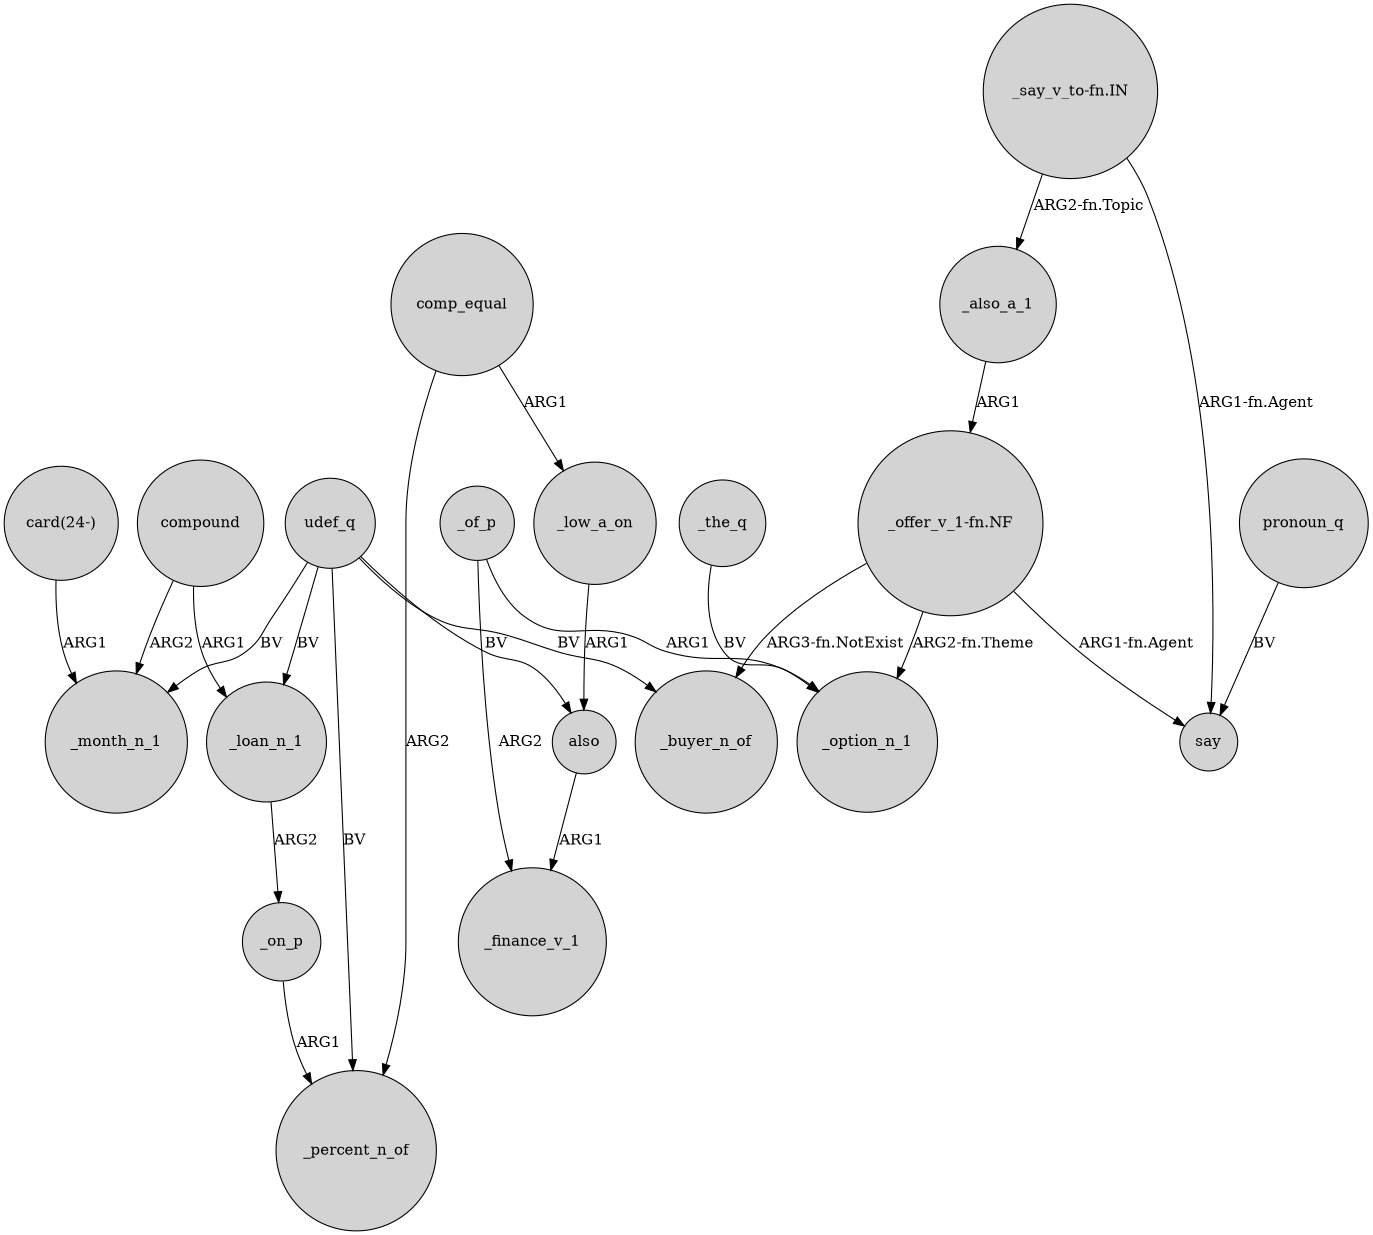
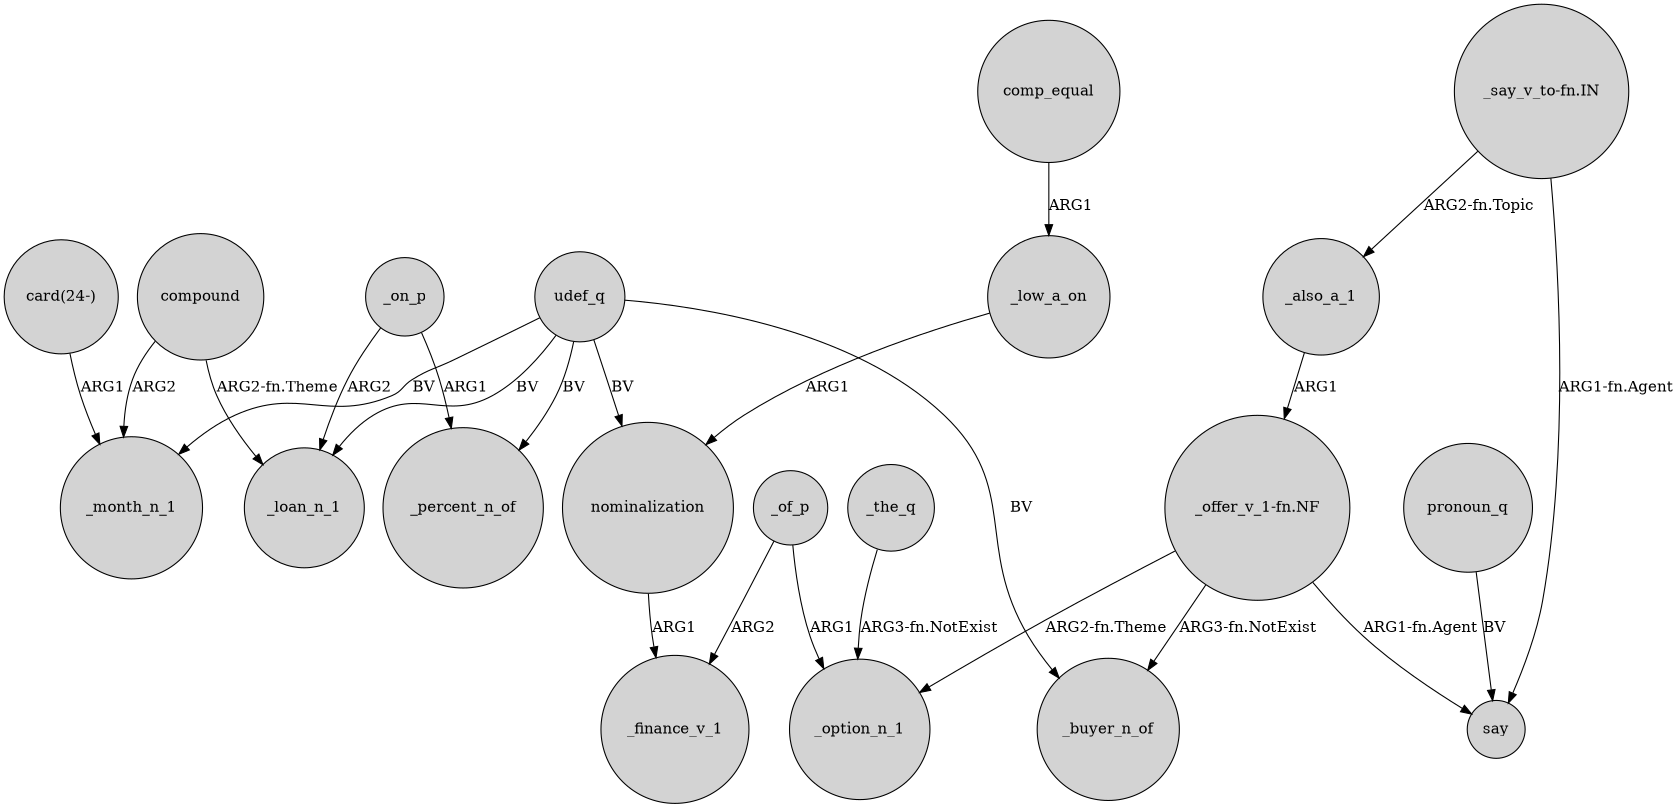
(224, 644) -> (277, 388)
(735, 644) -> (929, 628)
(406, 717) -> none
(584, 742) -> (648, 508)
(274, 847) -> (347, 381)
